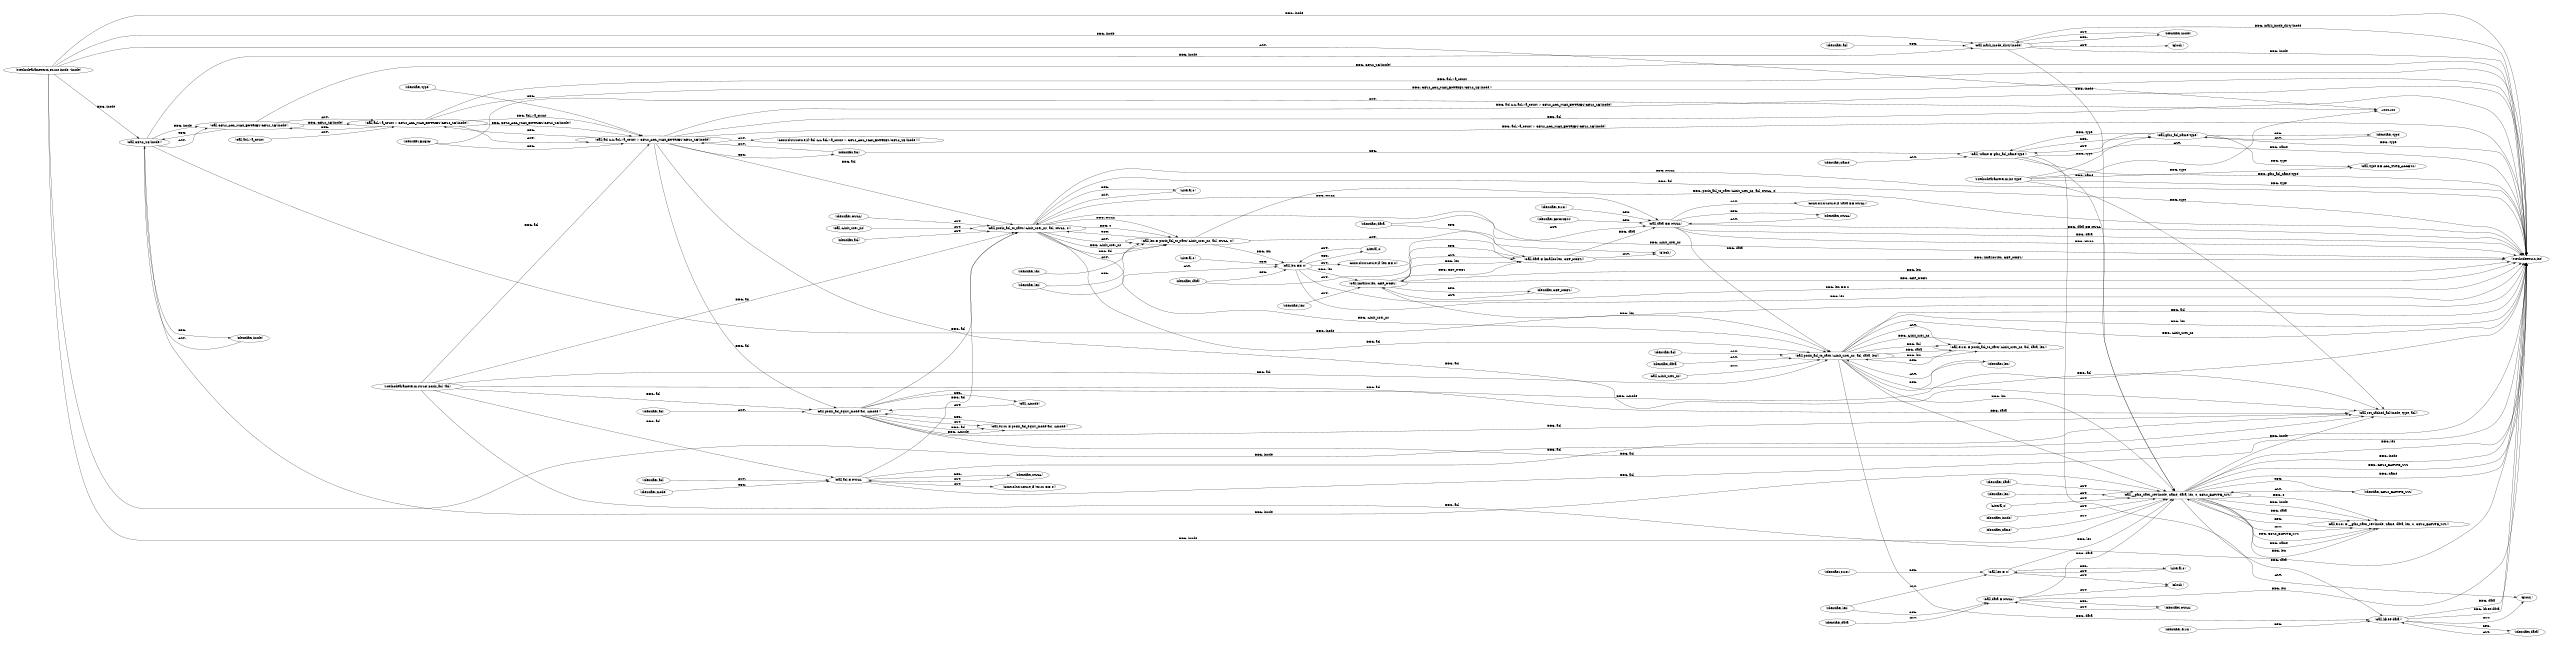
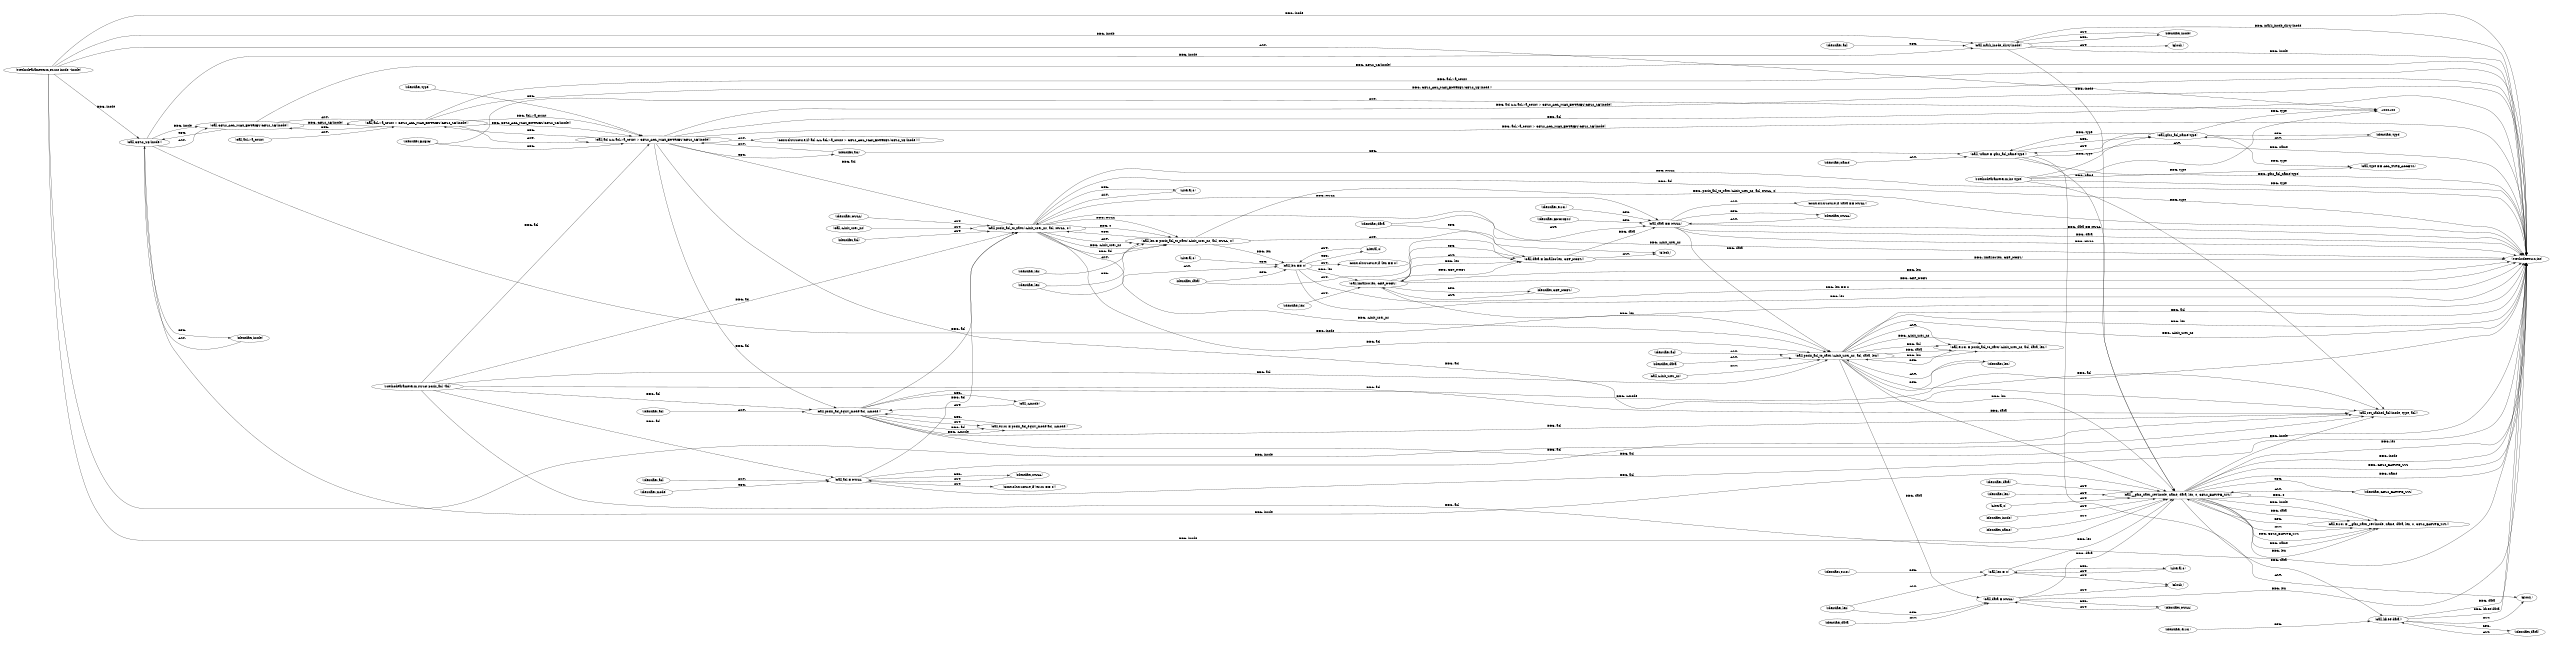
(2404, 146) -> (2282, 114)
(2015, 615) -> (1897, 491)
